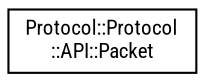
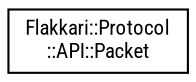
(102, 41) -> (98, 41)
